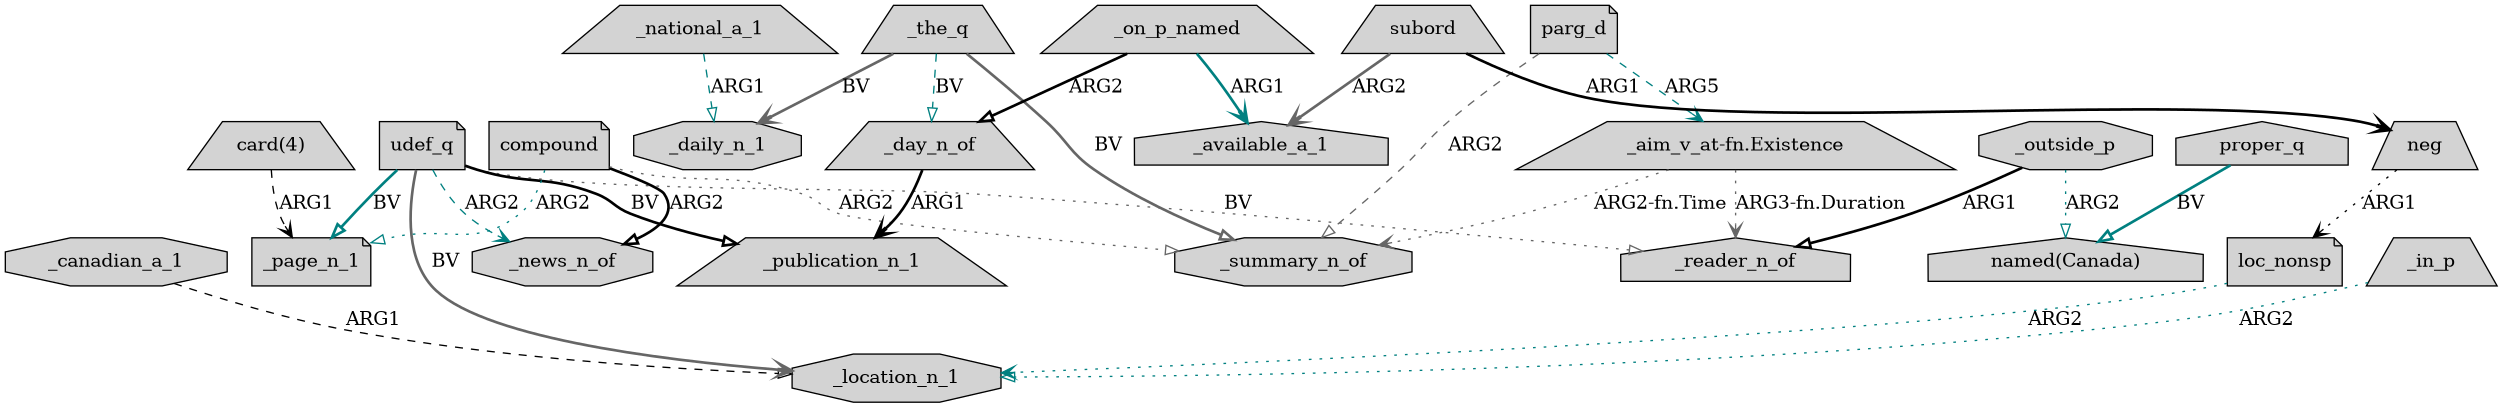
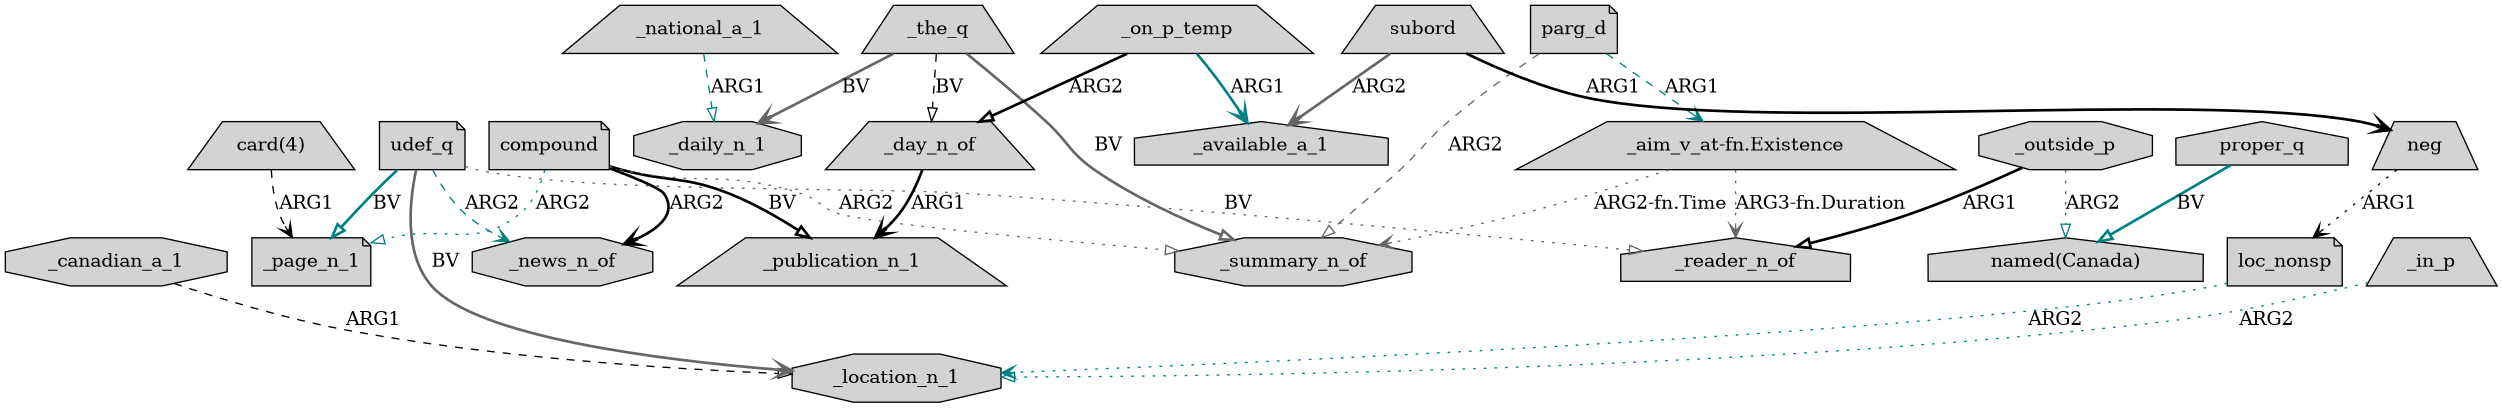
(1177, 29) -> (1177, 29)
(934, 81) -> (934, 81)
(1692, 88) -> (1692, 88)
(597, 194) -> (737, 197)
(666, 197) -> (666, 197)
